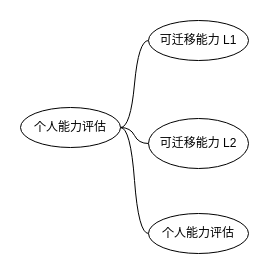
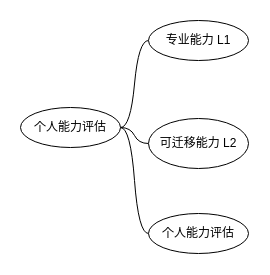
(199, 41) -> (199, 41)
